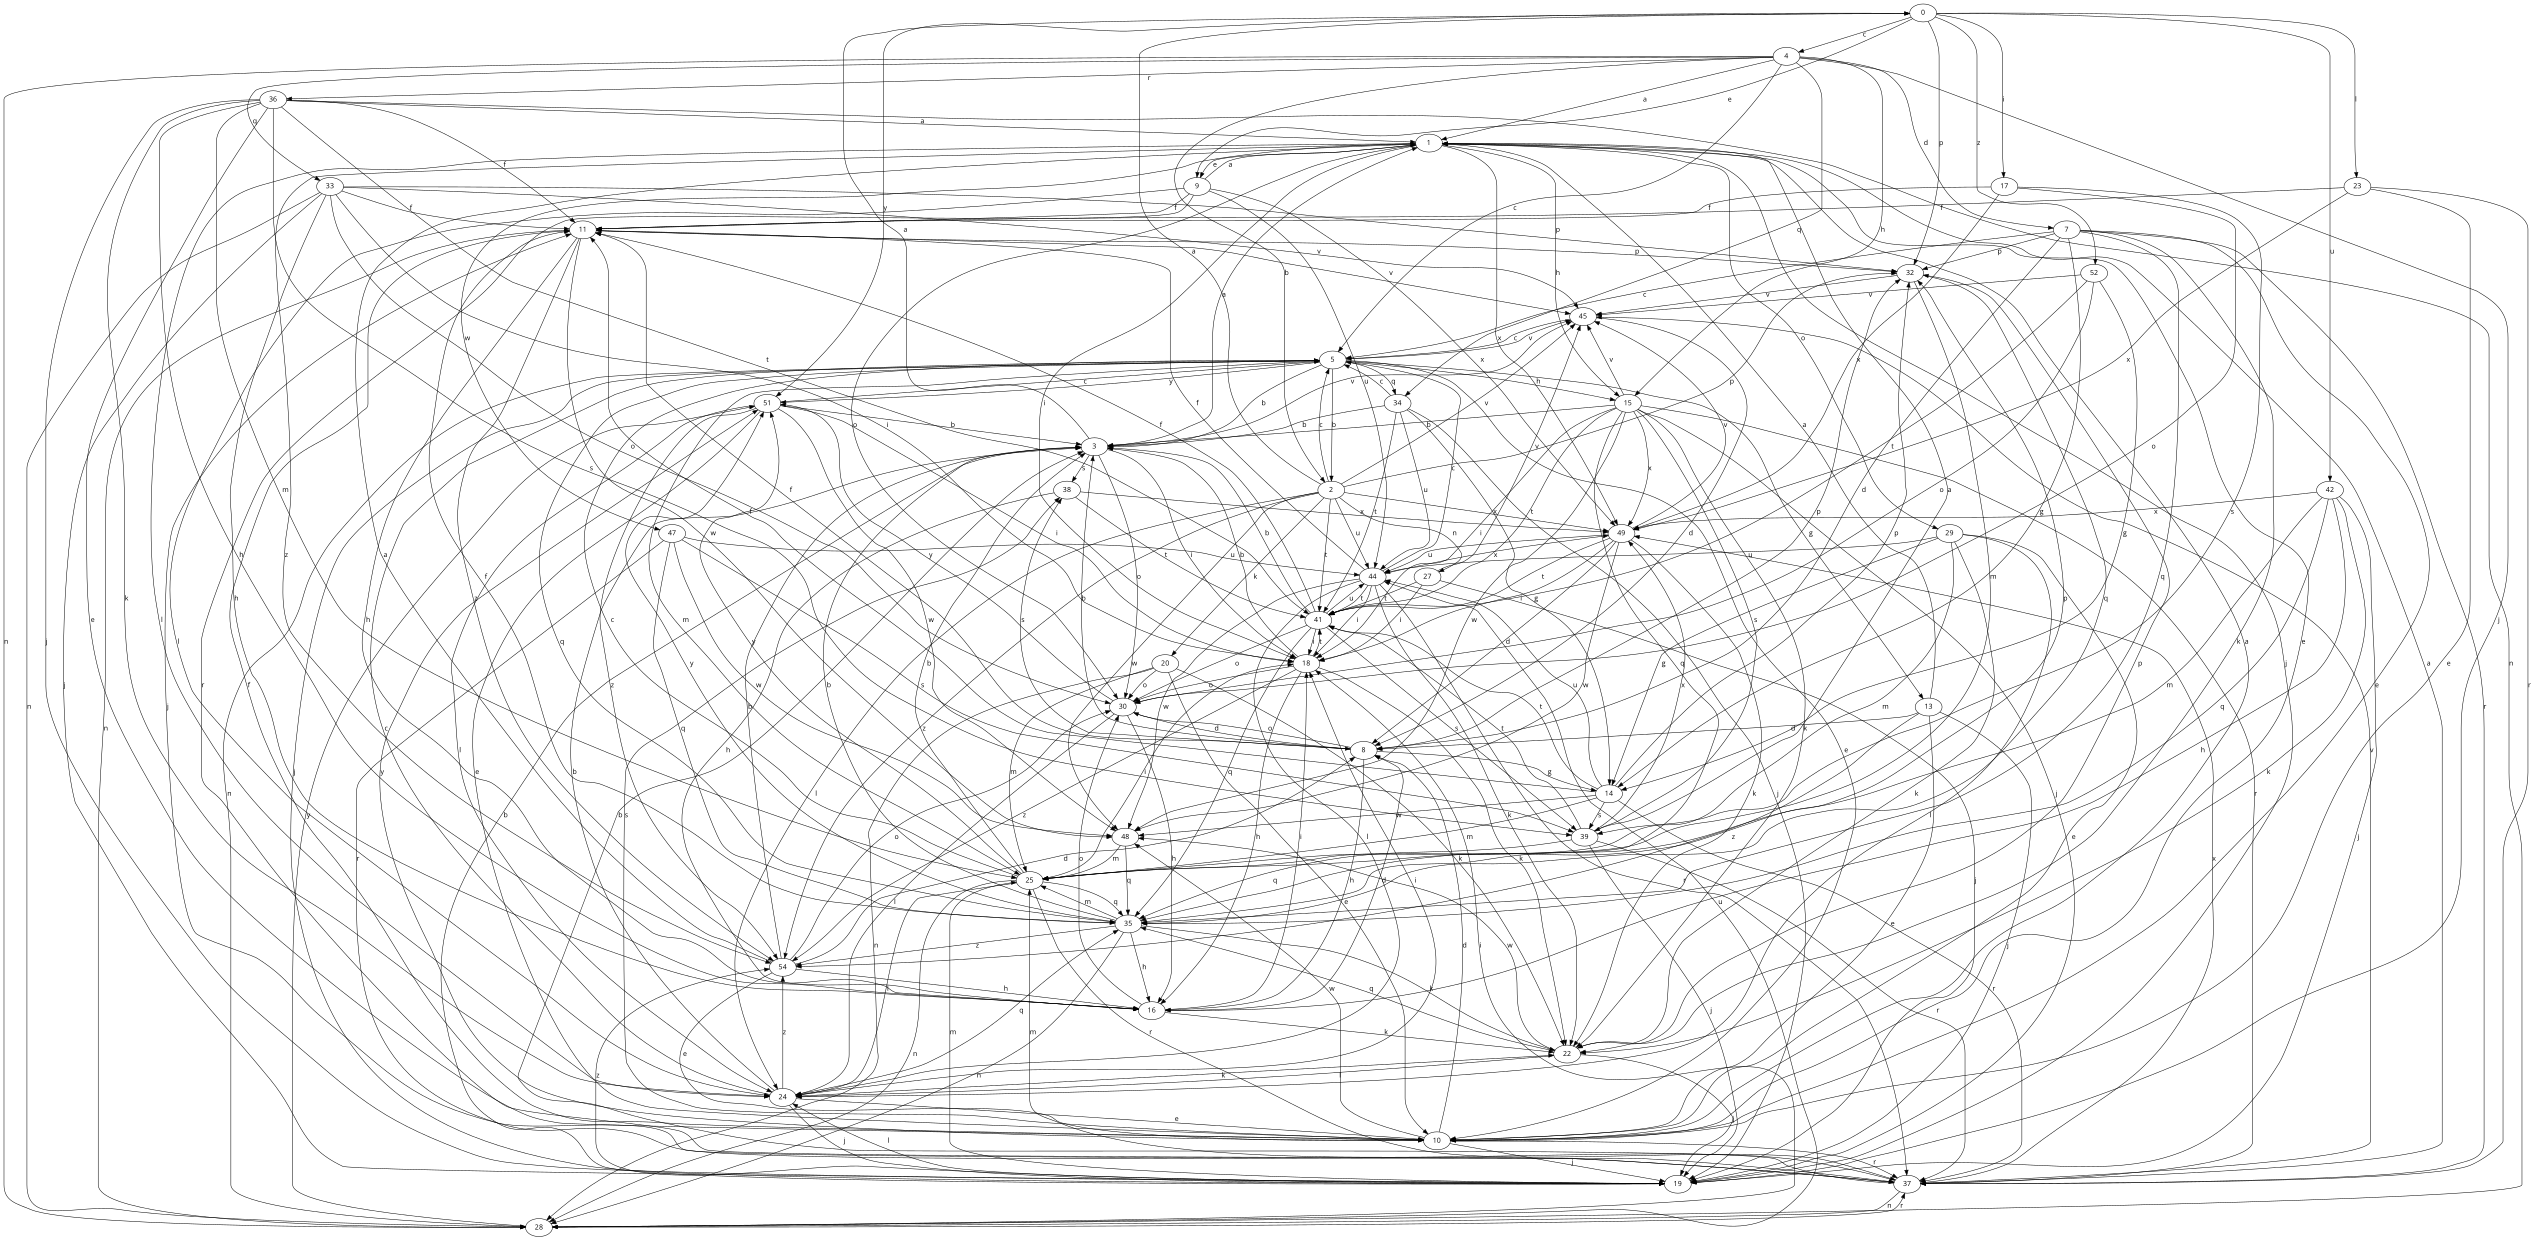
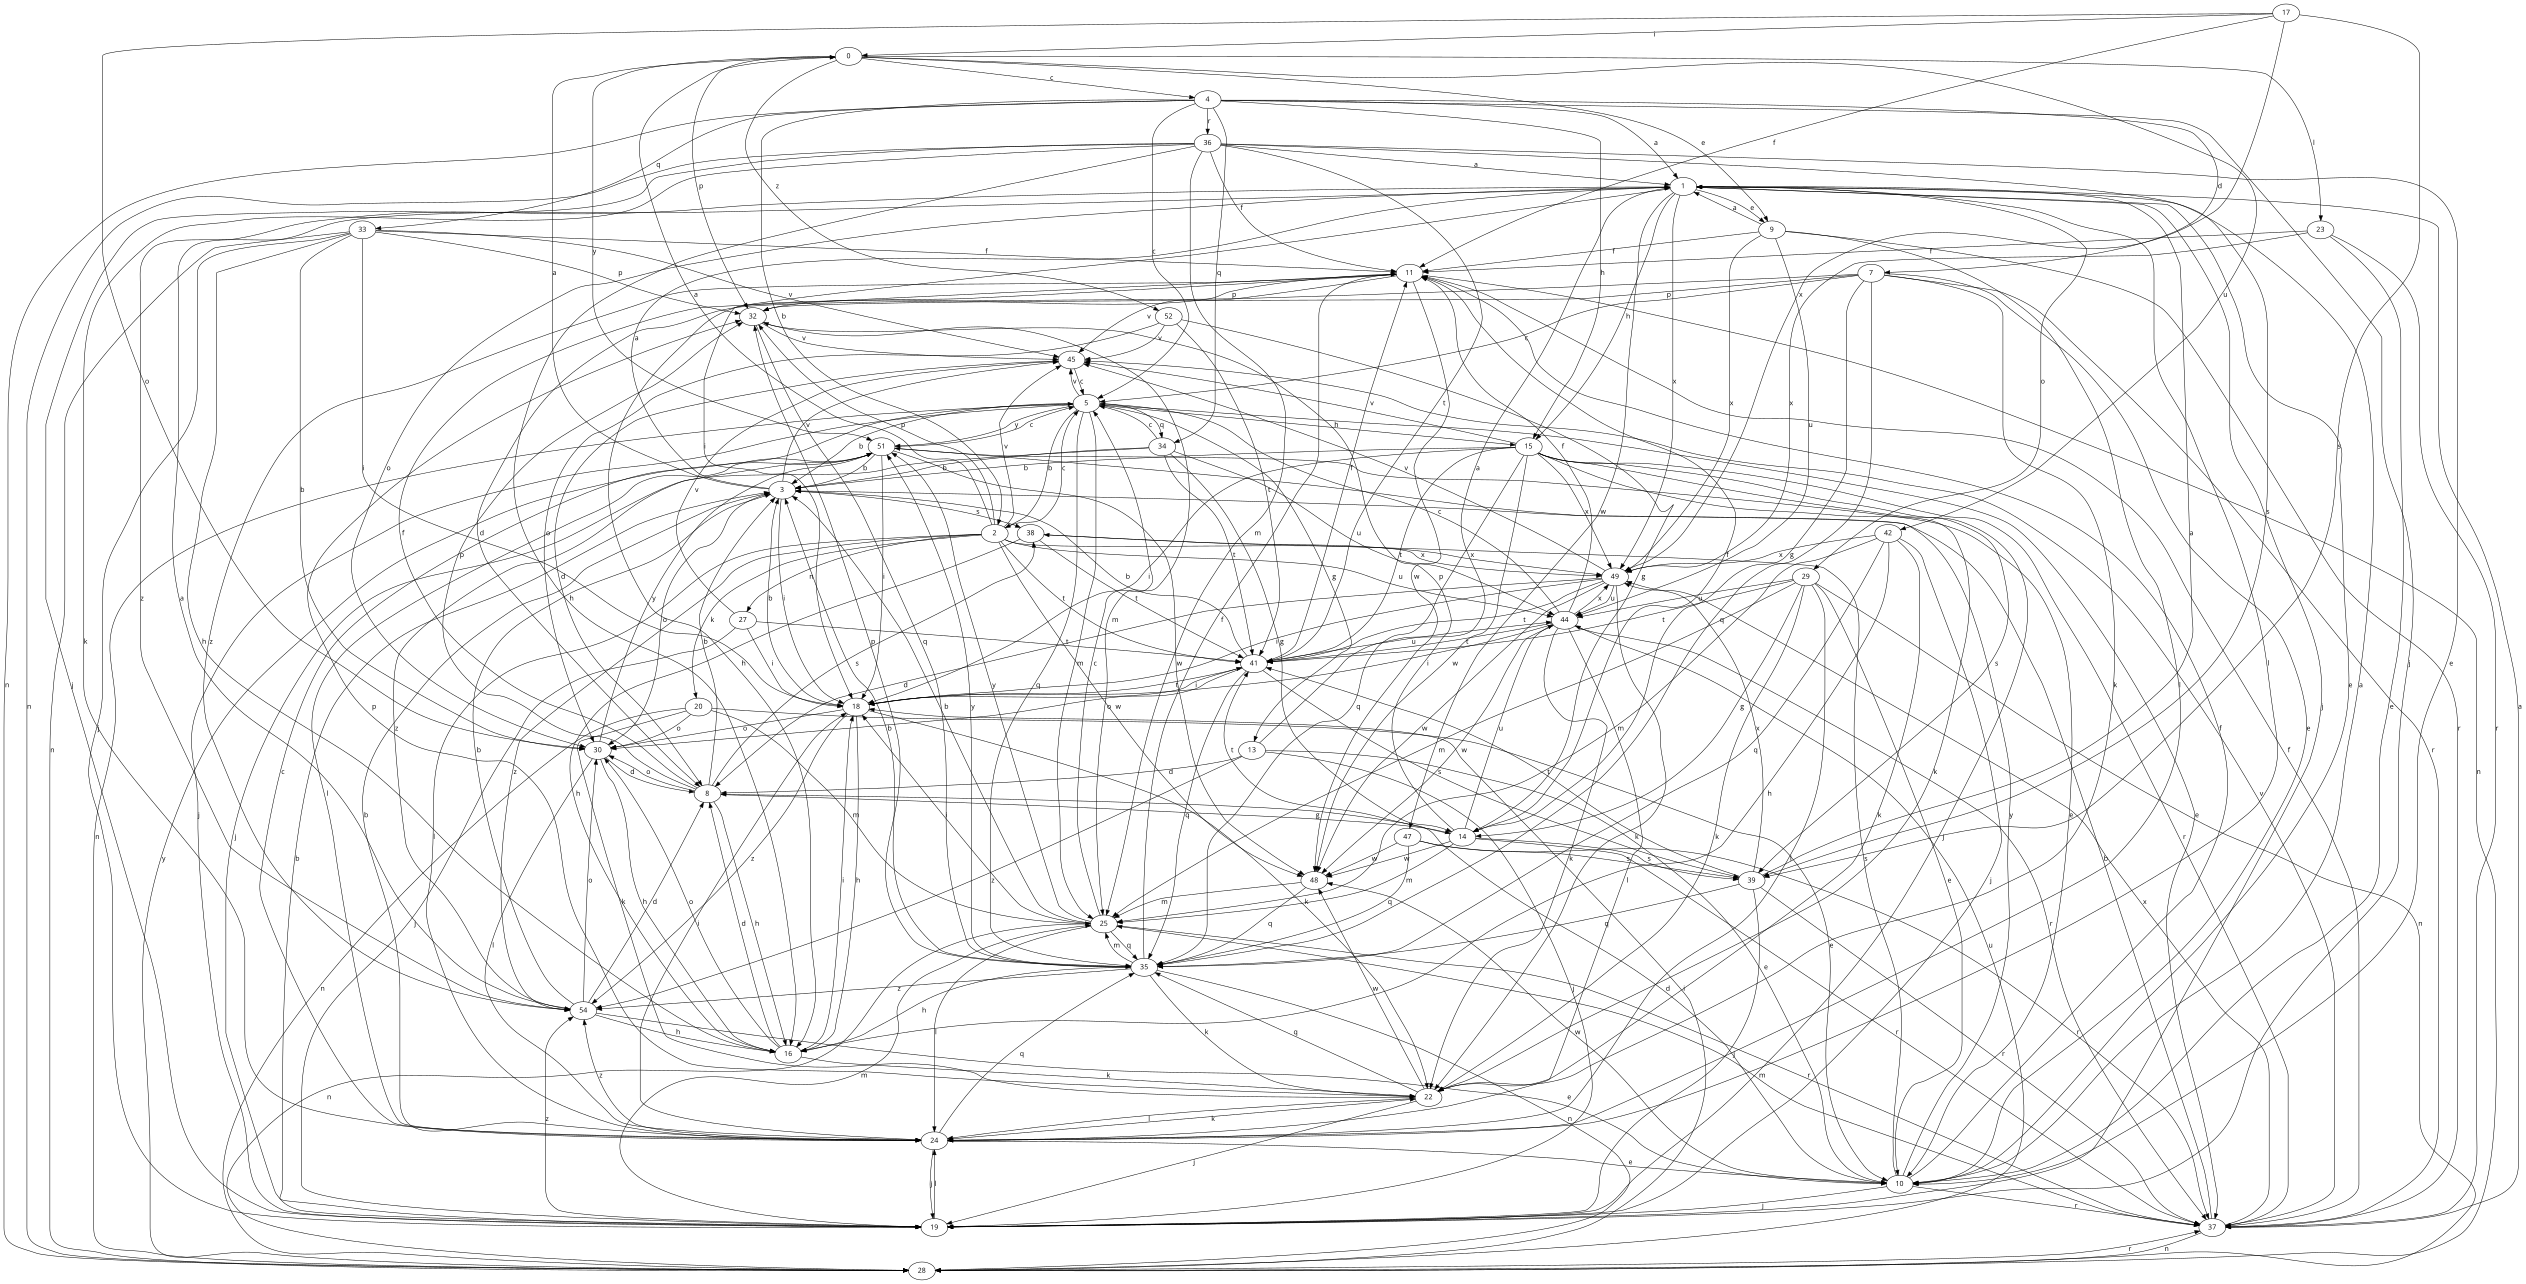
(2002, 72) -> (1570, 35)
(633, 447) -> (302, 490)
(1003, 545) -> none
none -> (1549, 635)
(168, 707) -> (2289, 750)
(1830, 728) -> (1891, 492)
none -> (2216, 1252)
